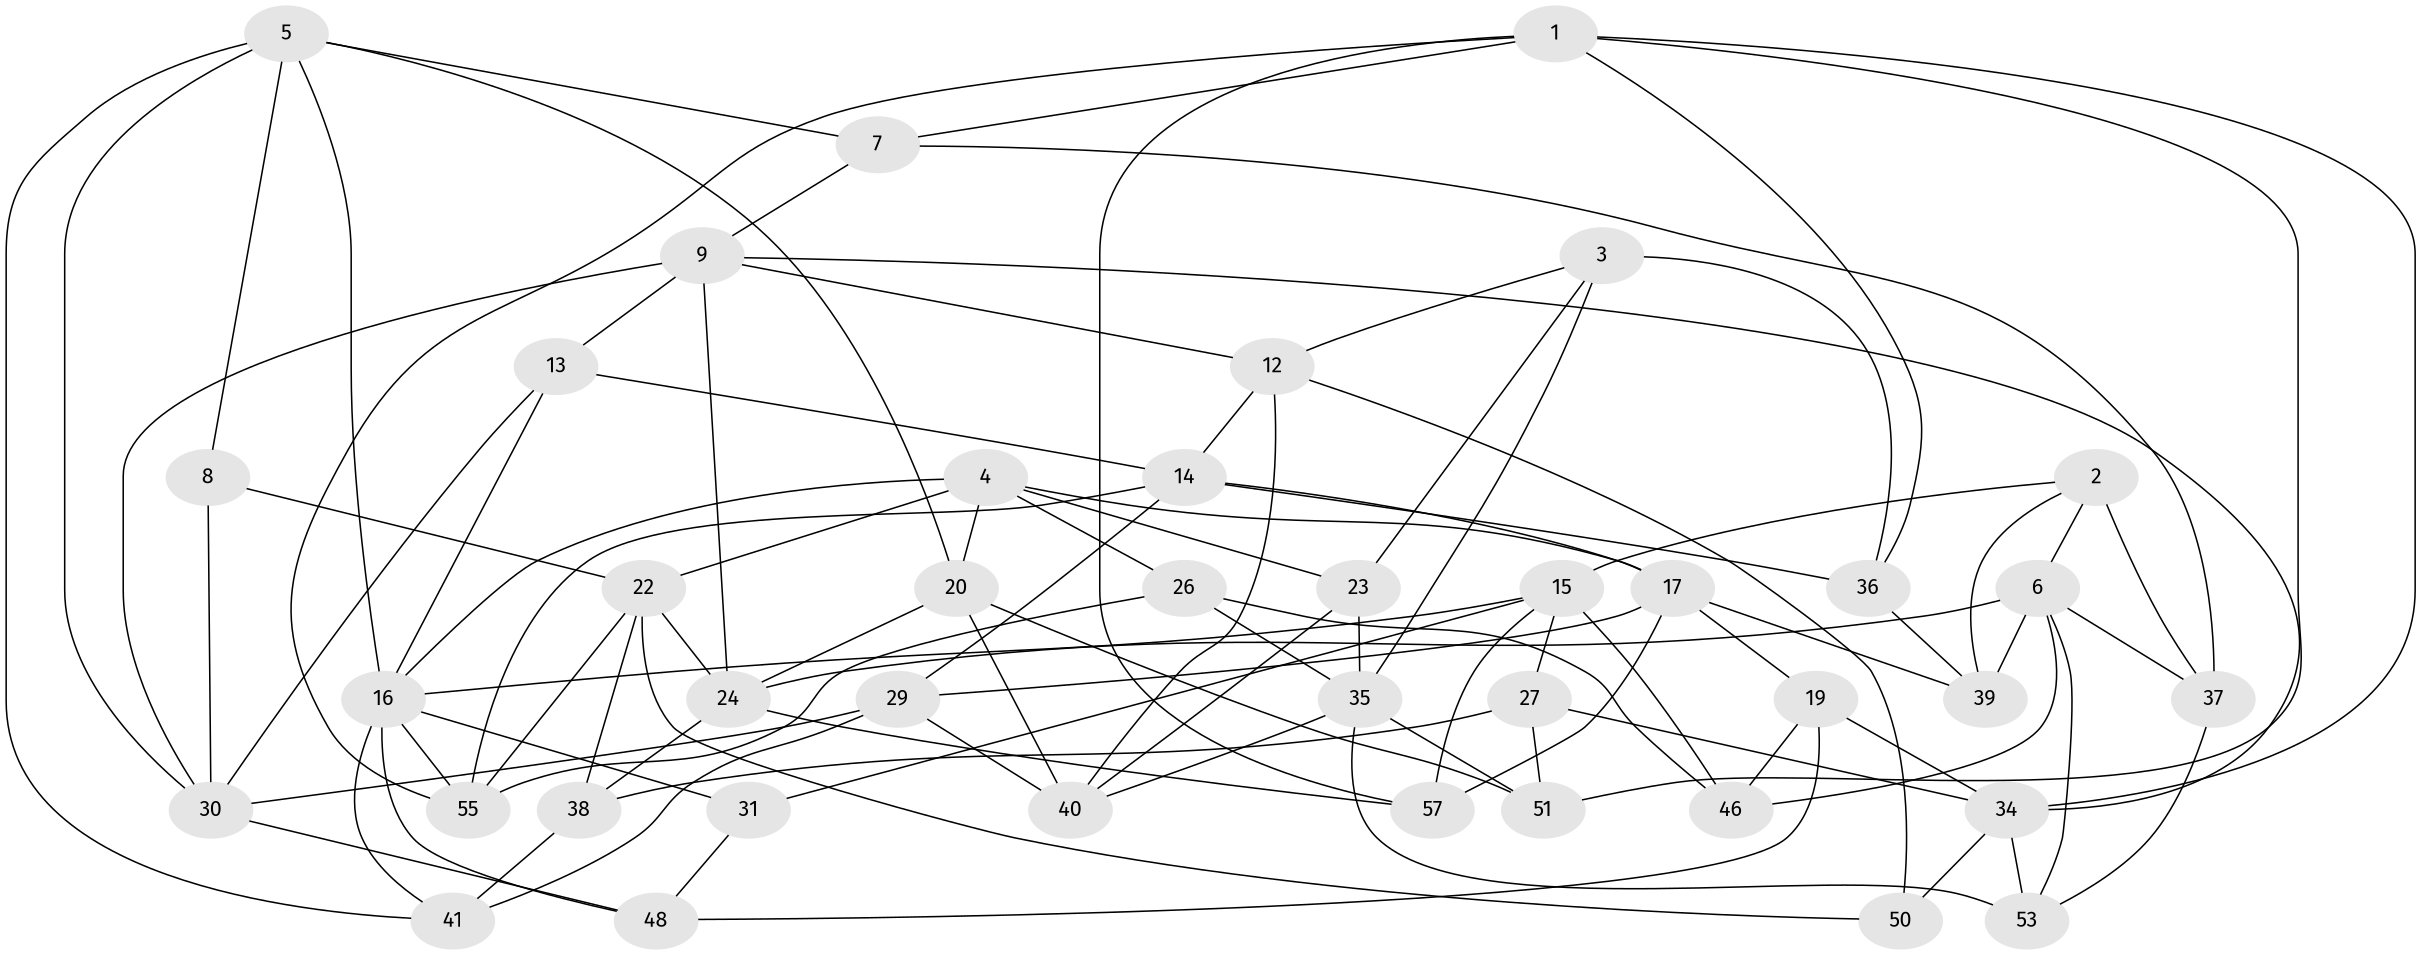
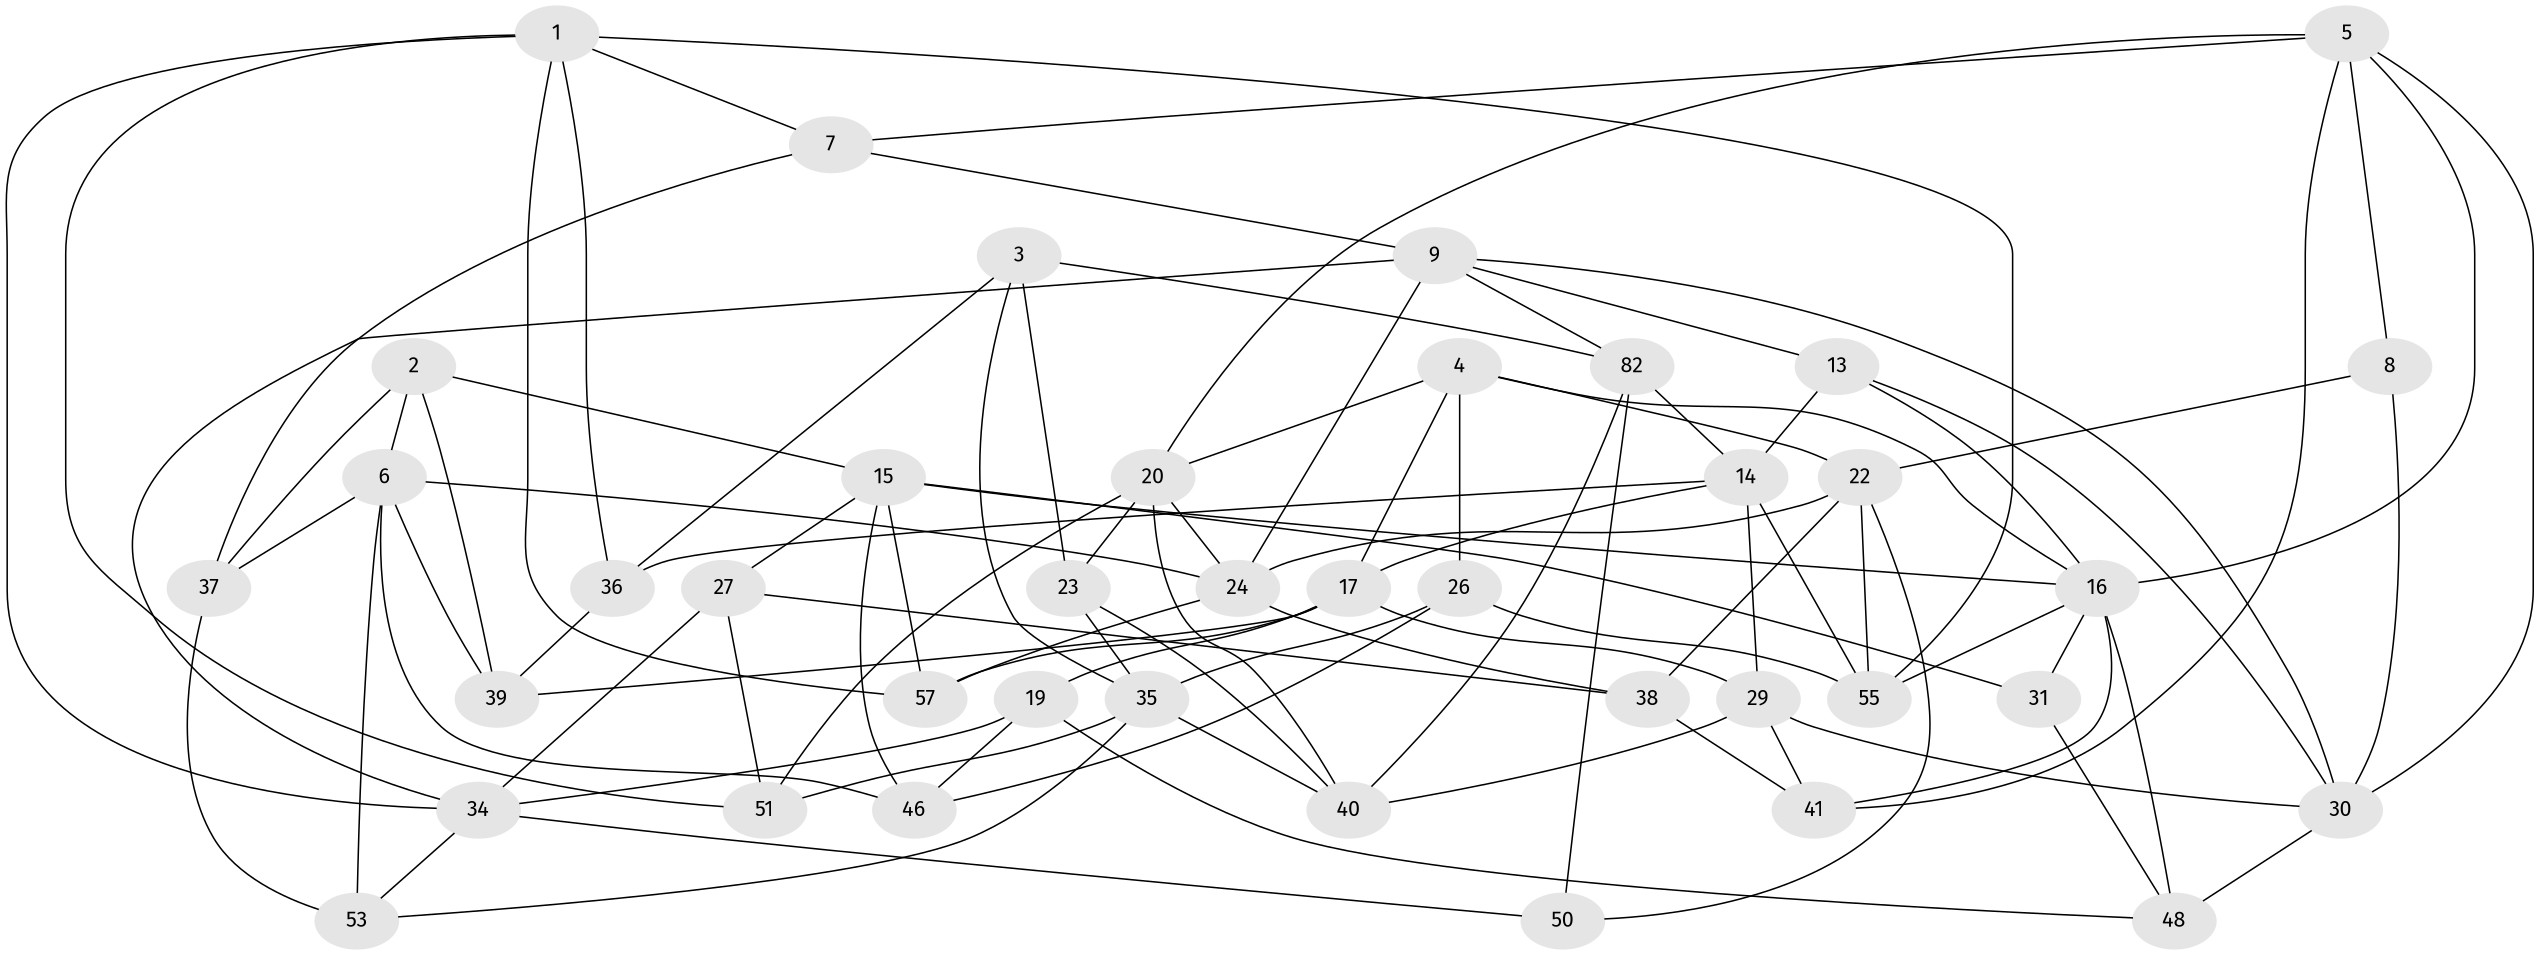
(1272, 367) -> (1632, 367)
(1172, 533) -> (1111, 533)
